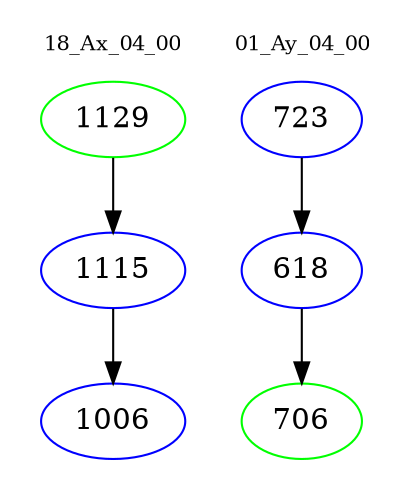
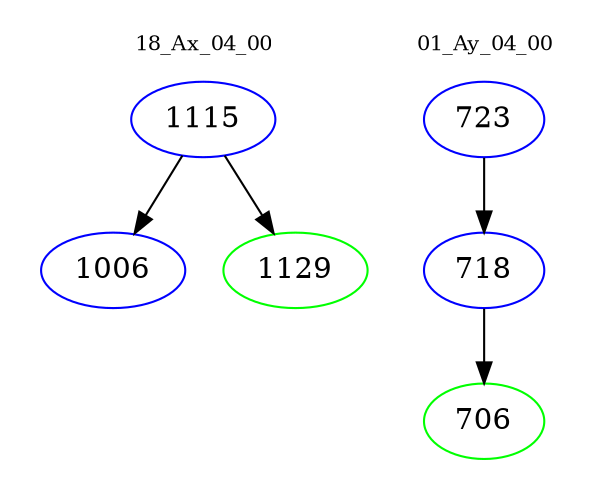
(113, 185) -> (243, 185)
(302, 270) -> (484, 270)
